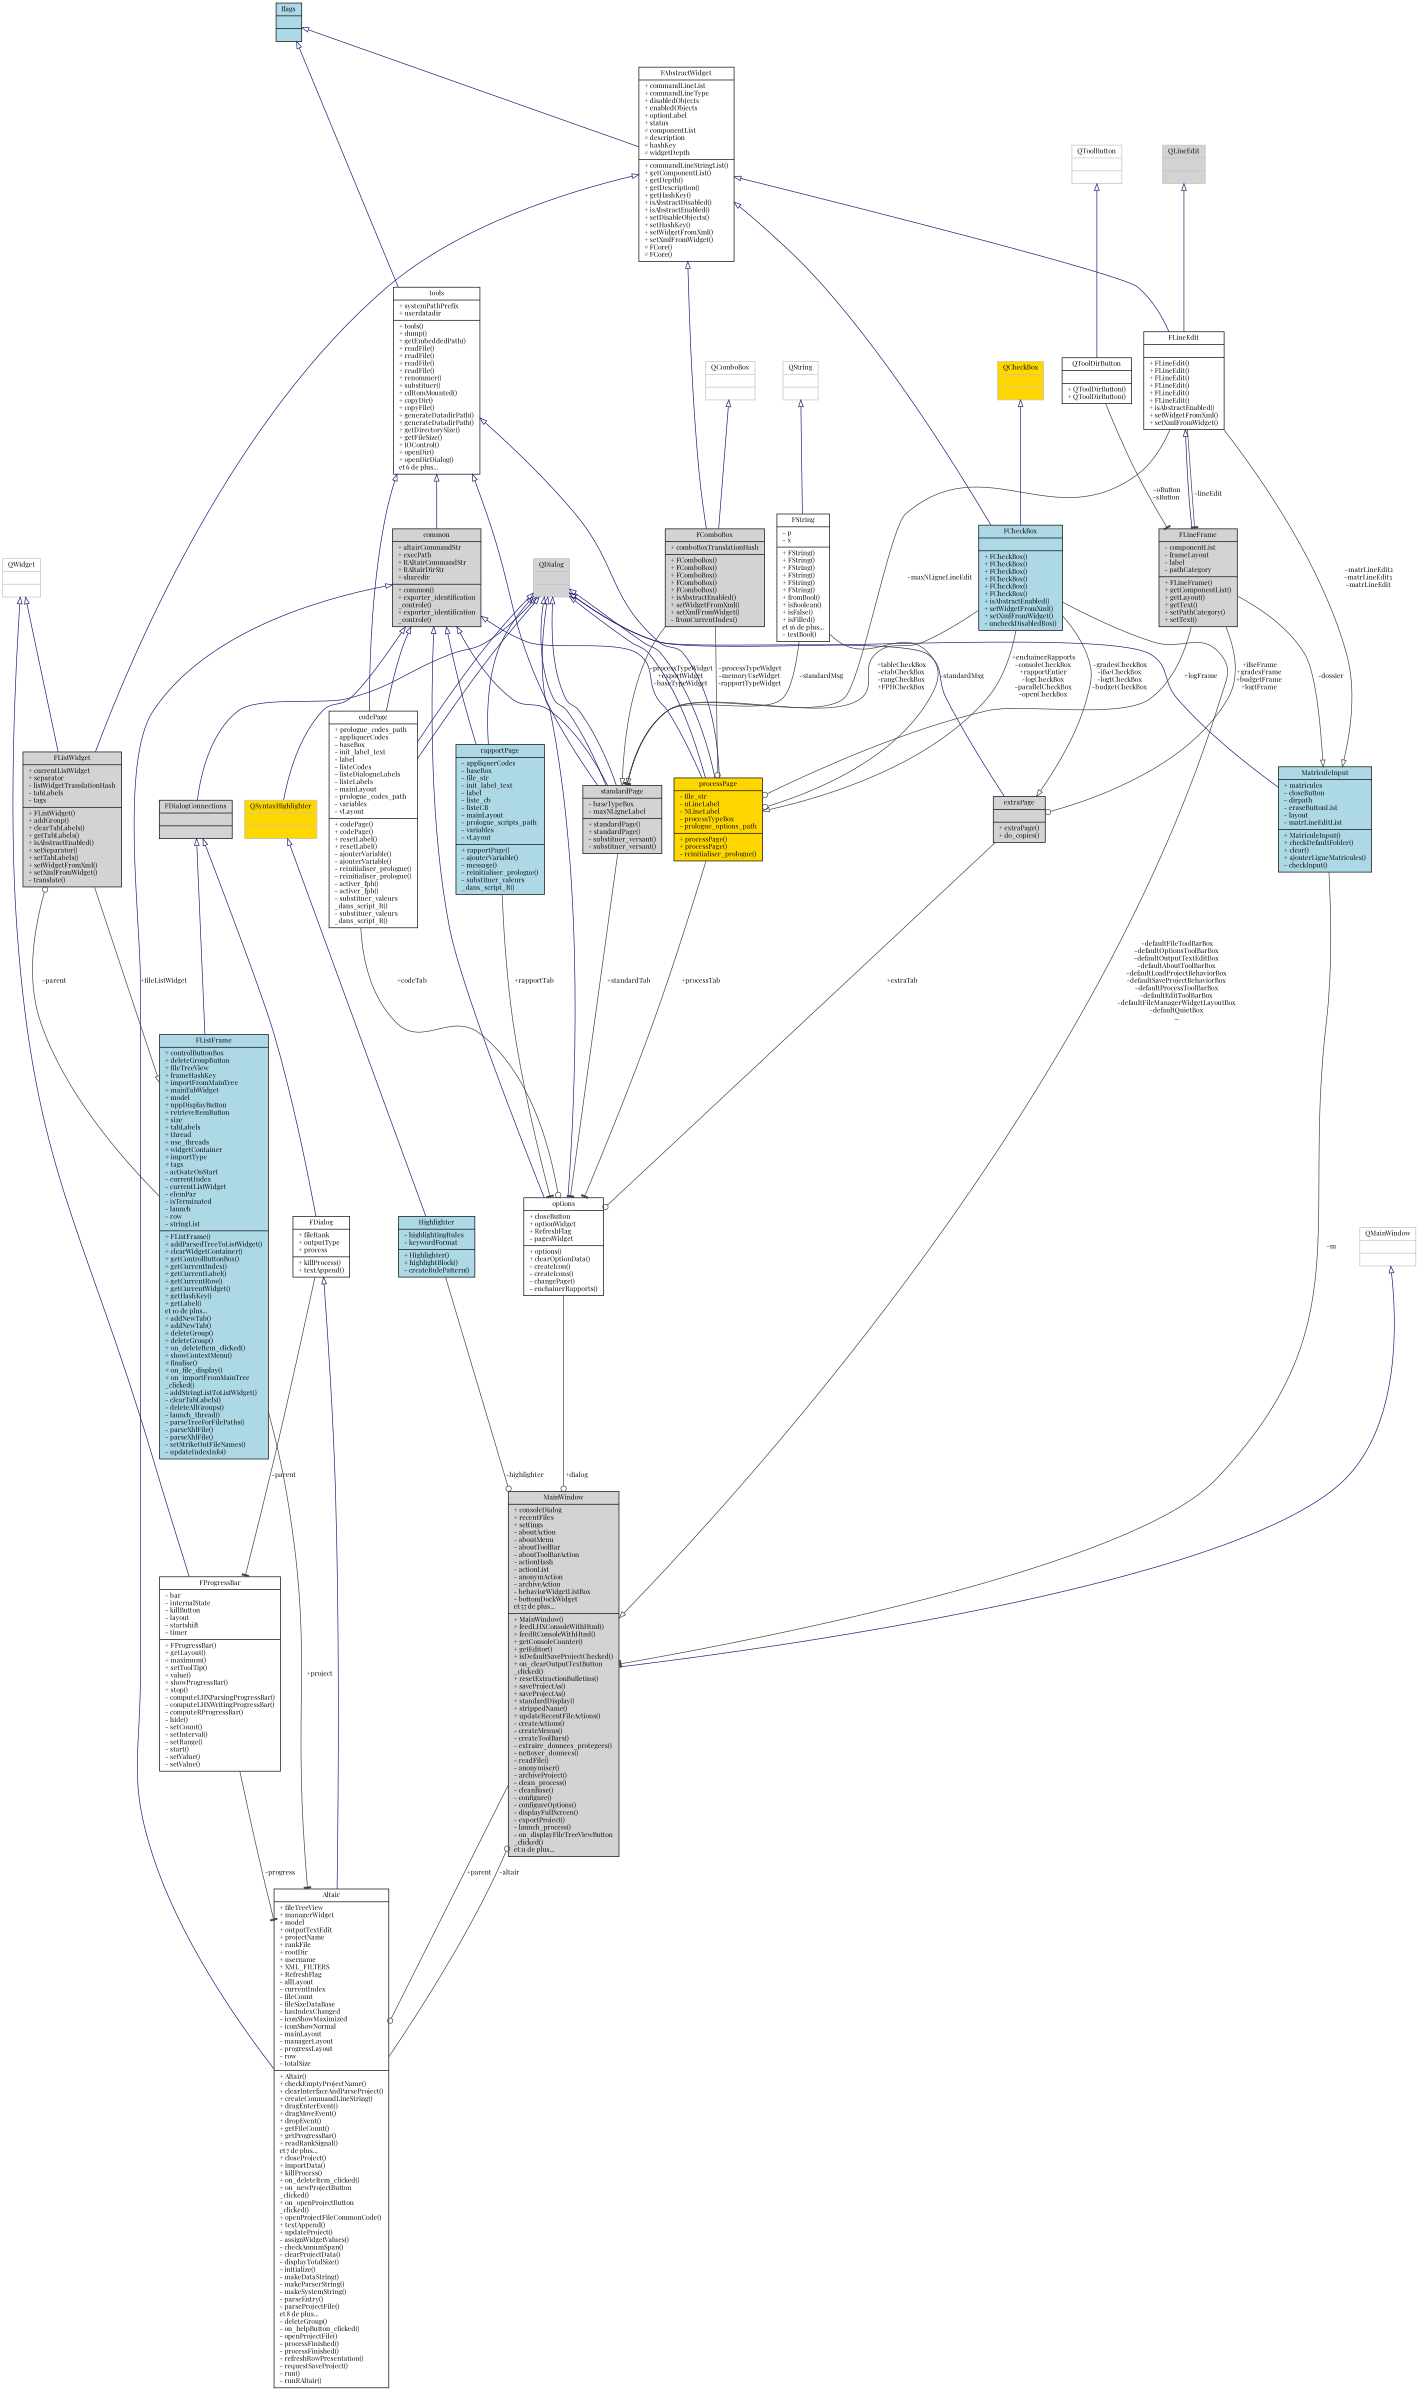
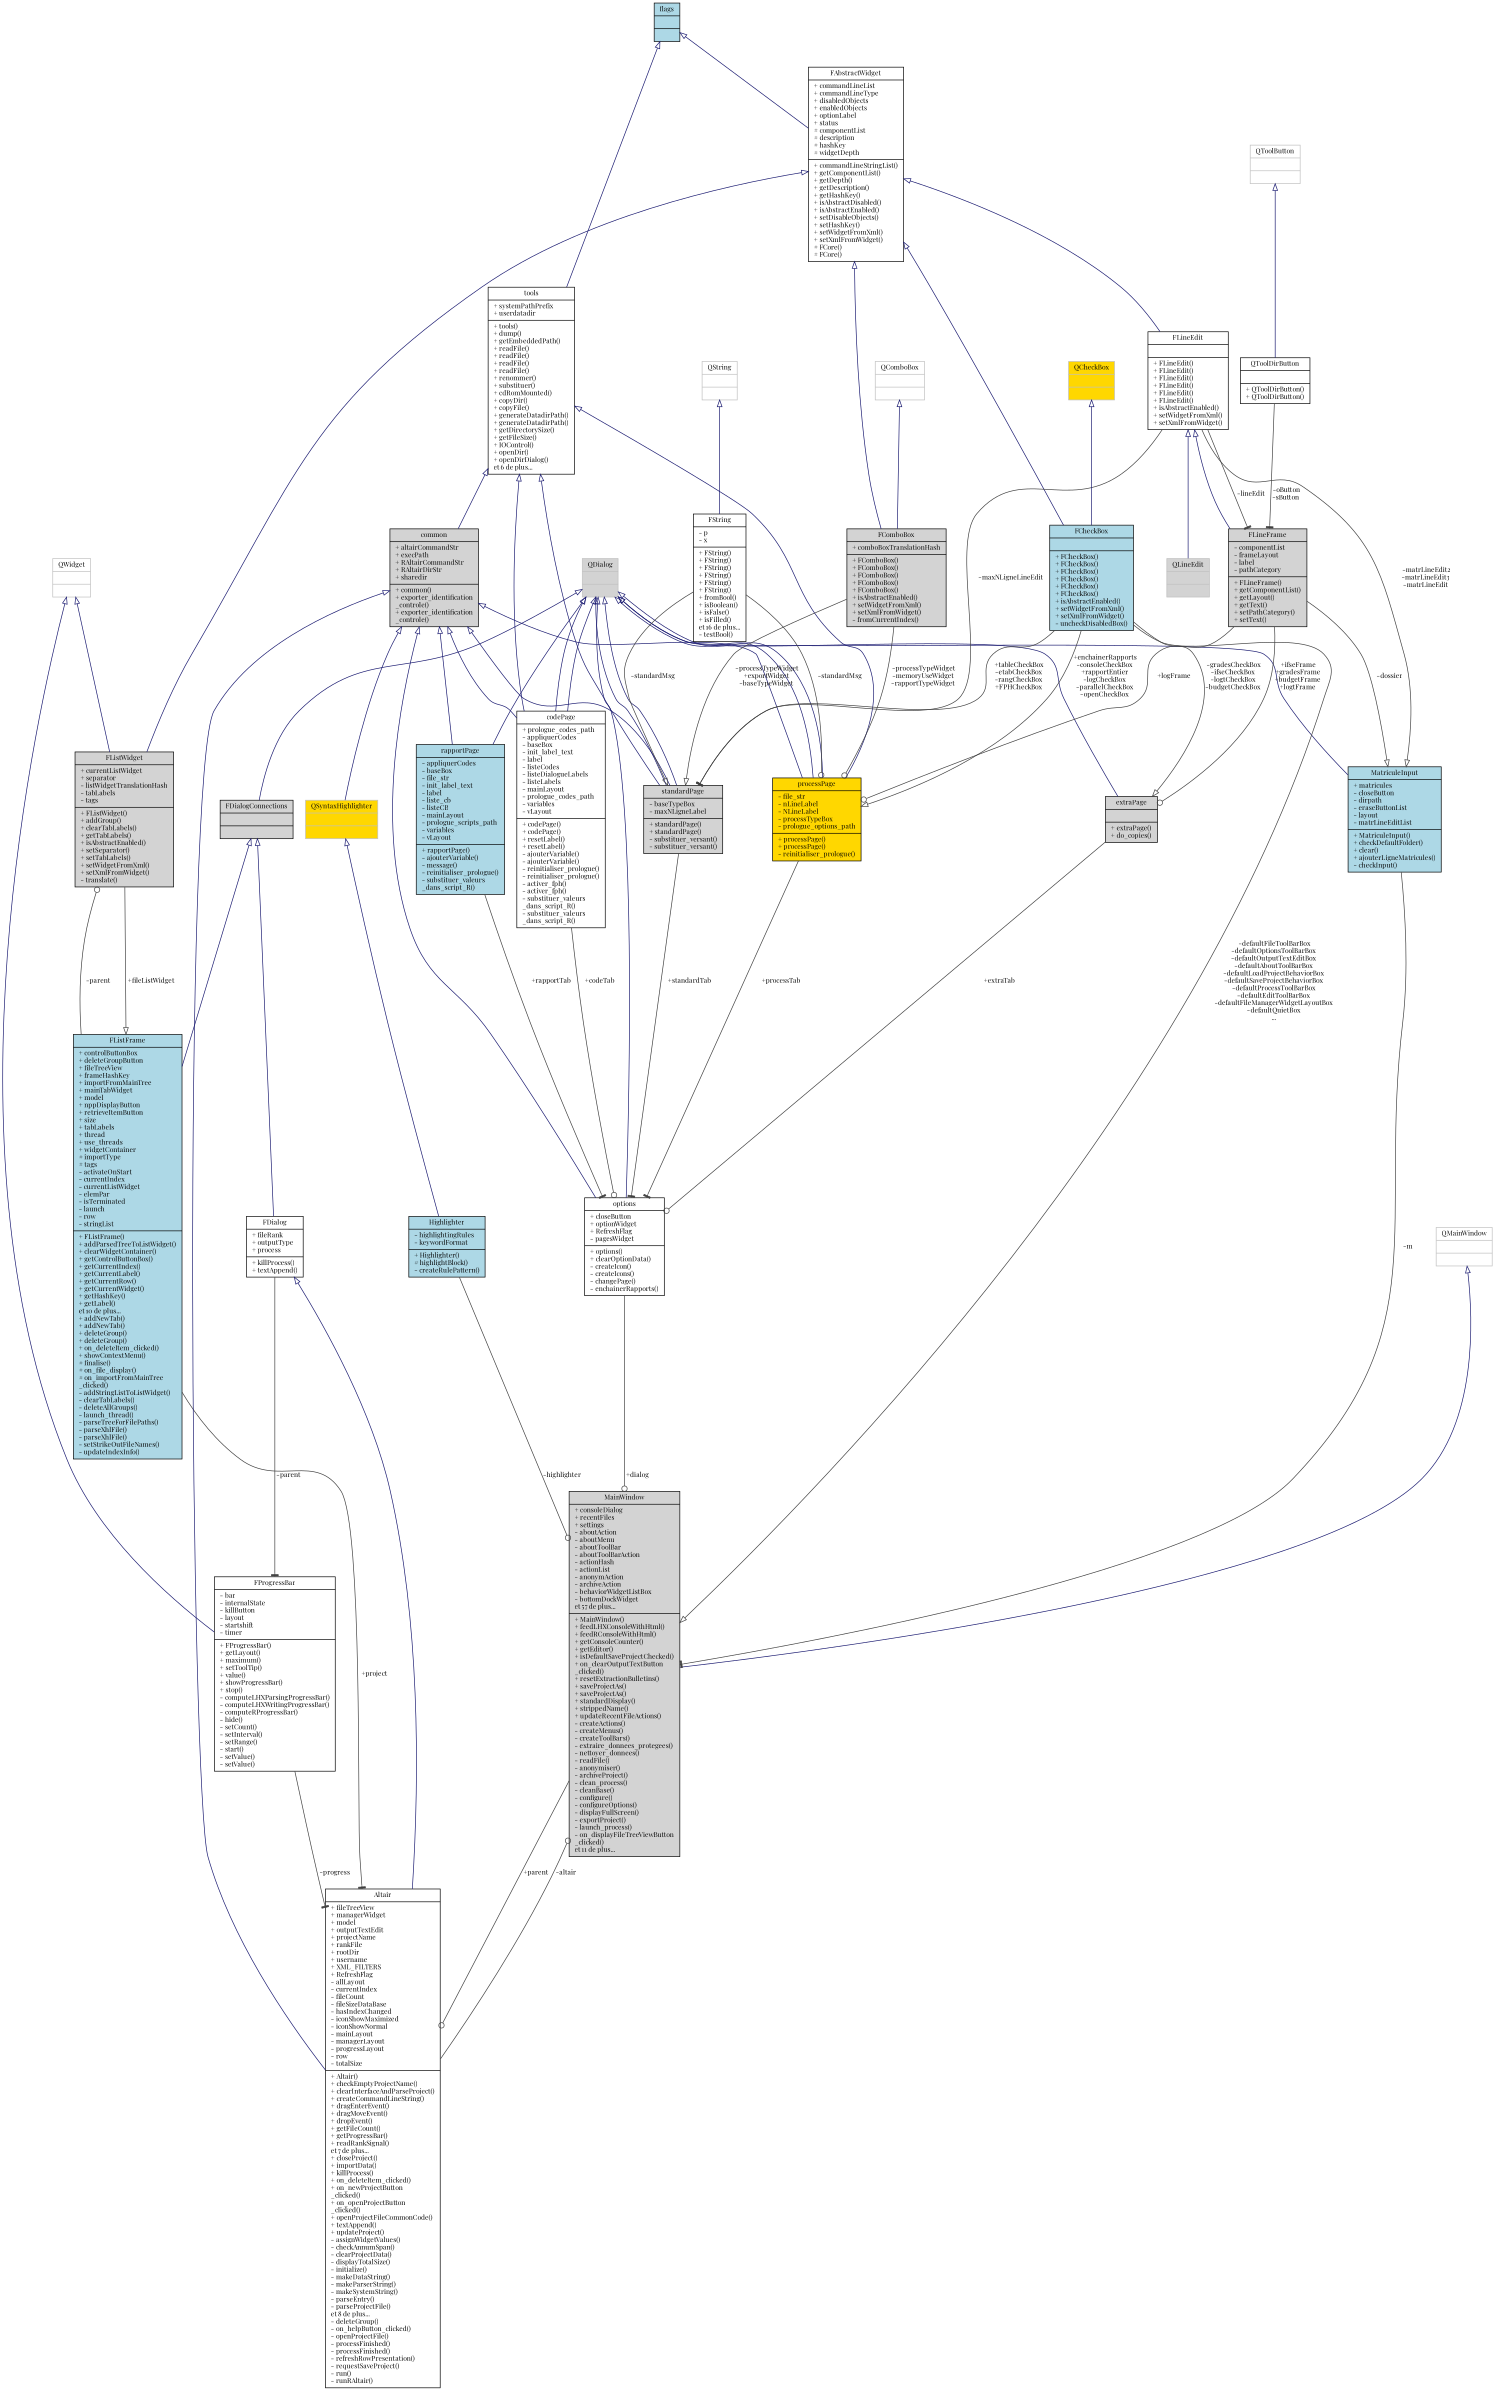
(1184, 261) -> (1188, 498)
